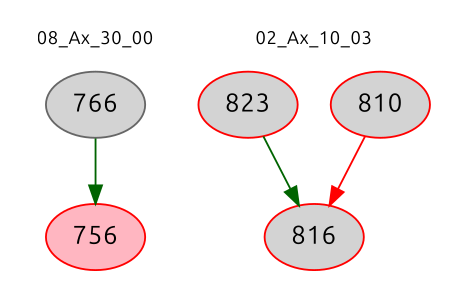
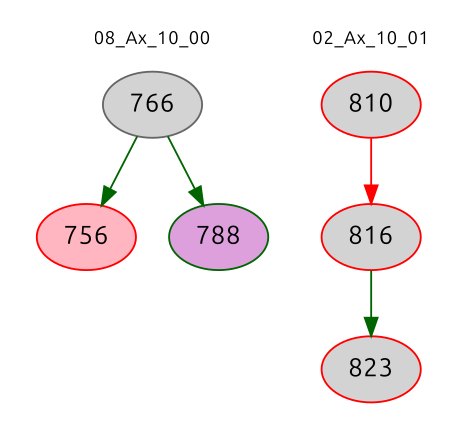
(96, 40) -> (153, 40)
(314, 40) -> (371, 40)
(277, 163) -> (371, 294)
none -> (219, 237)
